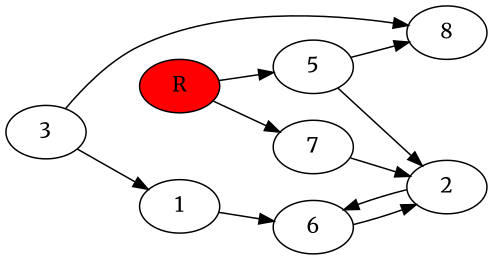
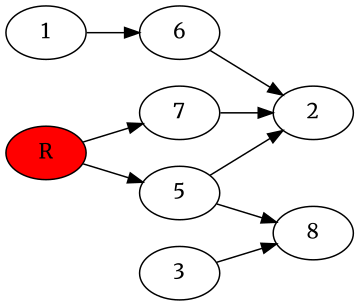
(106, 165) -> none
(382, 196) -> none
